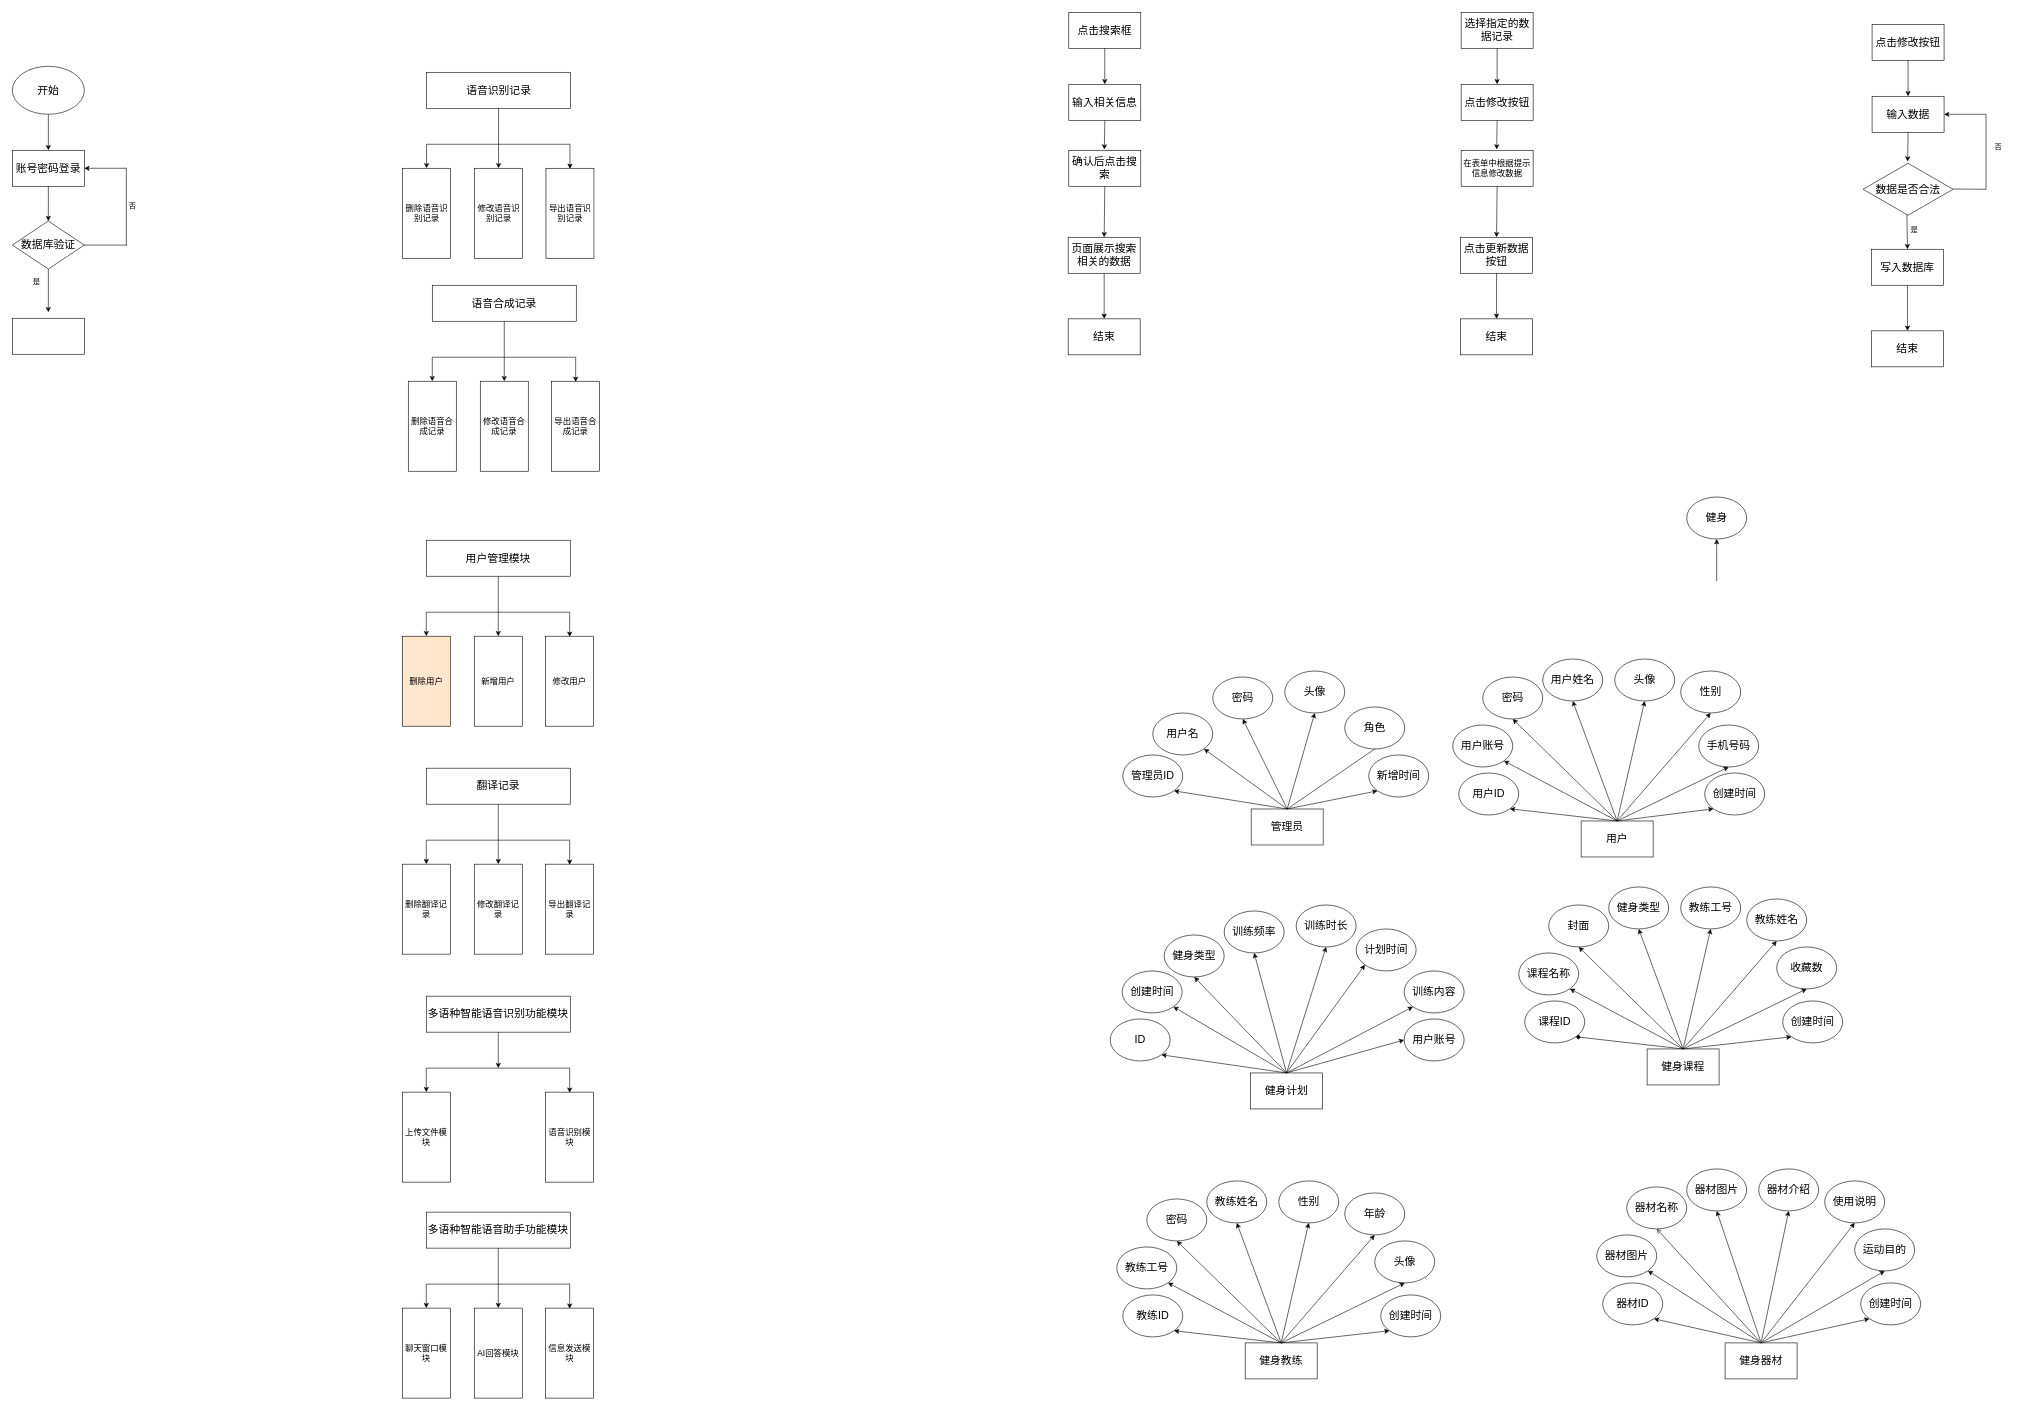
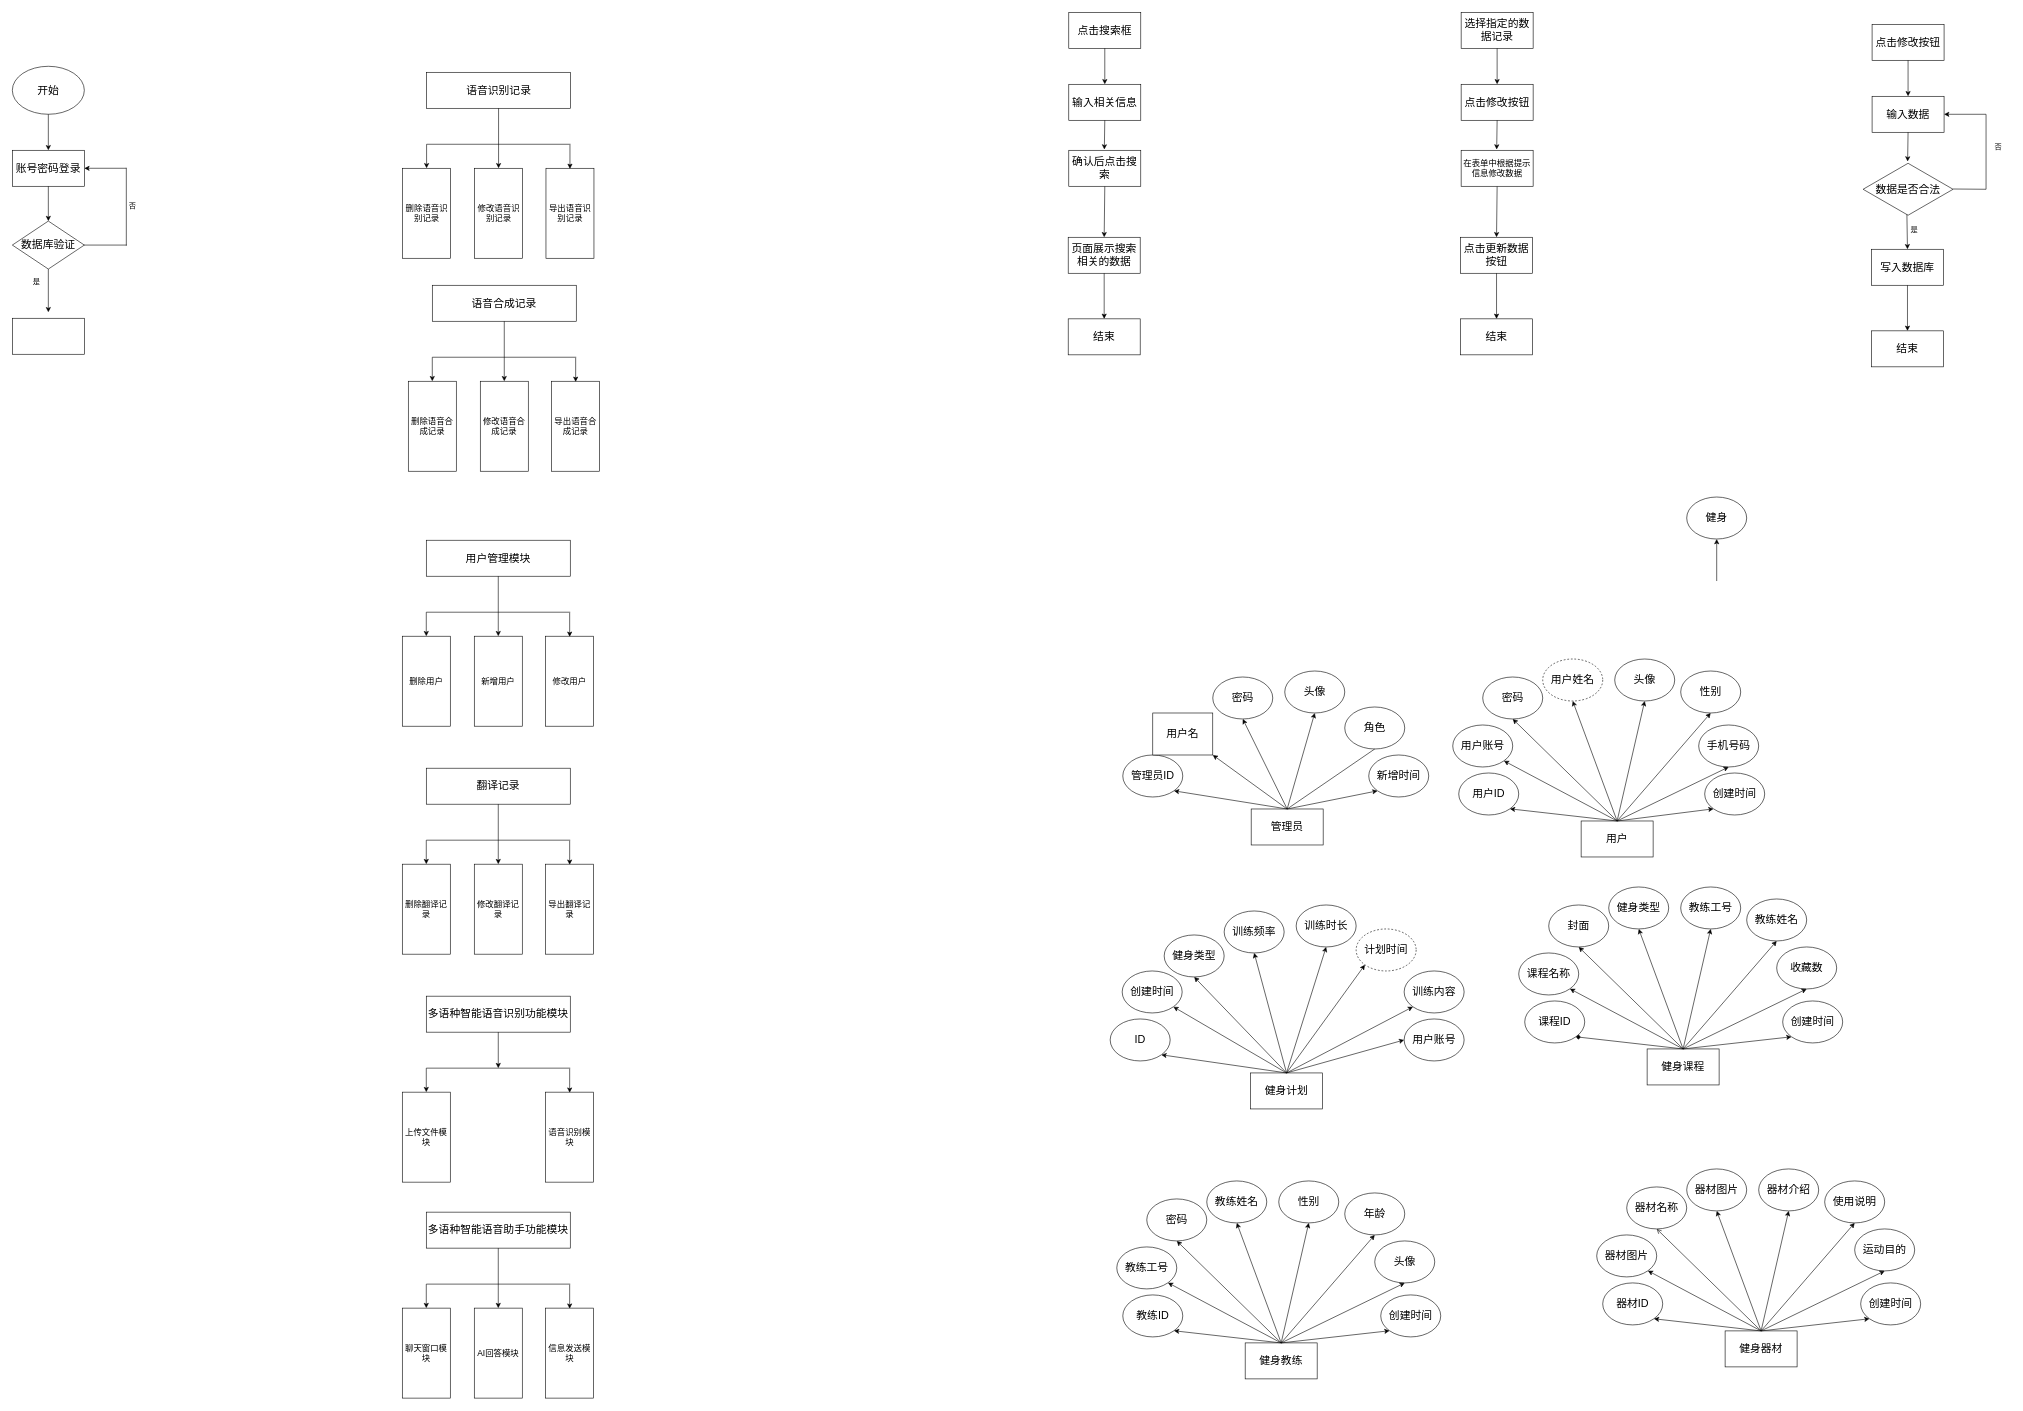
(1573, 680) -> (1573, 680)
(426, 681) -> (426, 681)
(1183, 734) -> (1183, 734)
(1386, 950) -> (1386, 950)
(1761, 1361) -> (1761, 1349)
